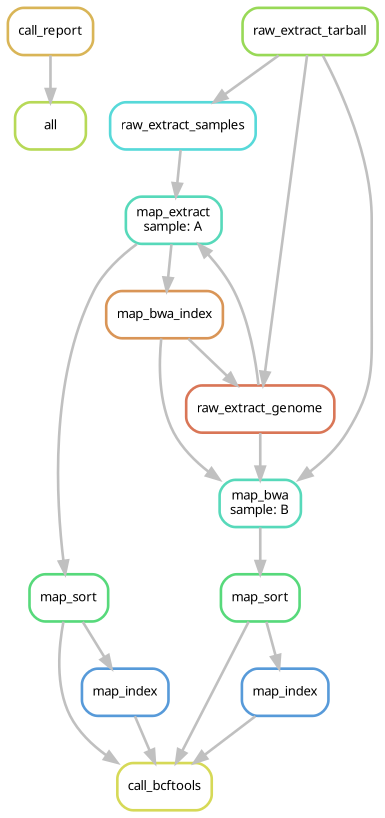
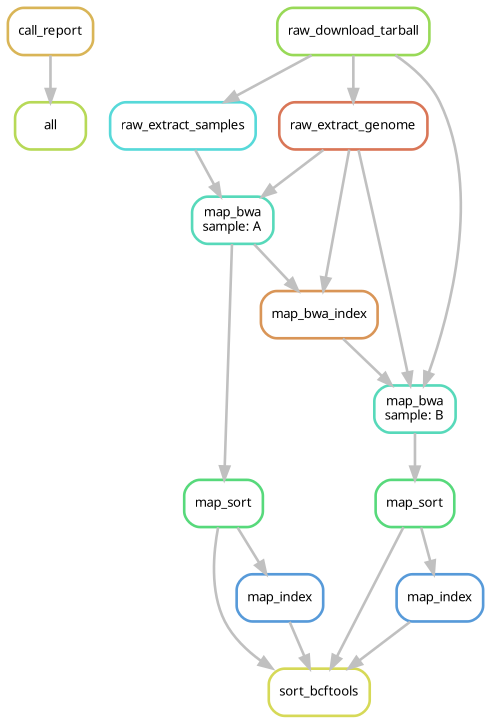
(310, 31) -> (353, 31)
(174, 220) -> (233, 220)
(208, 357) -> (338, 214)
(165, 787) -> (319, 692)
